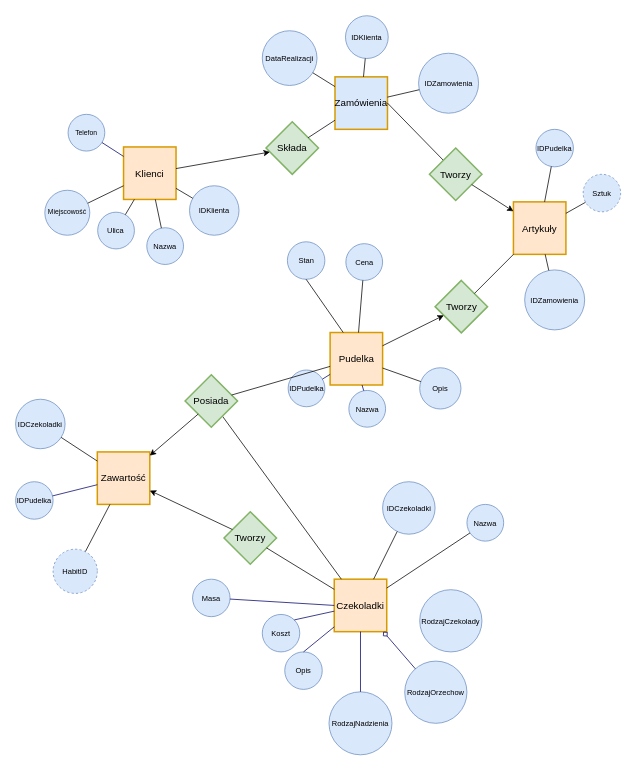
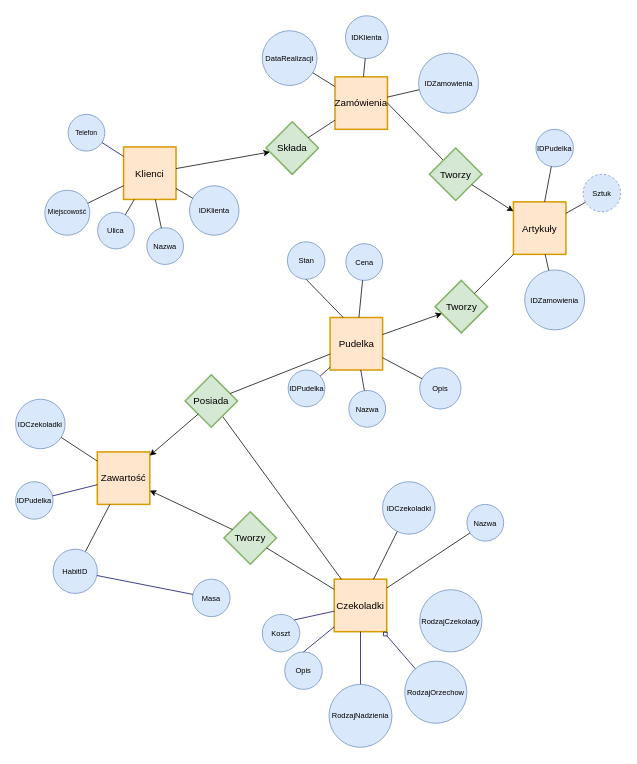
(361, 103) -> (361, 103)
(356, 359) -> (356, 344)
(75, 572) -> (75, 572)
(282, 602) -> (145, 585)
(360, 724) -> (360, 716)
